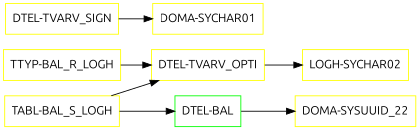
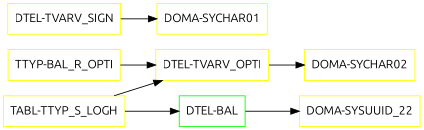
(62, 65) -> (64, 65)
(355, 65) -> (360, 65)
(62, 111) -> (64, 111)
